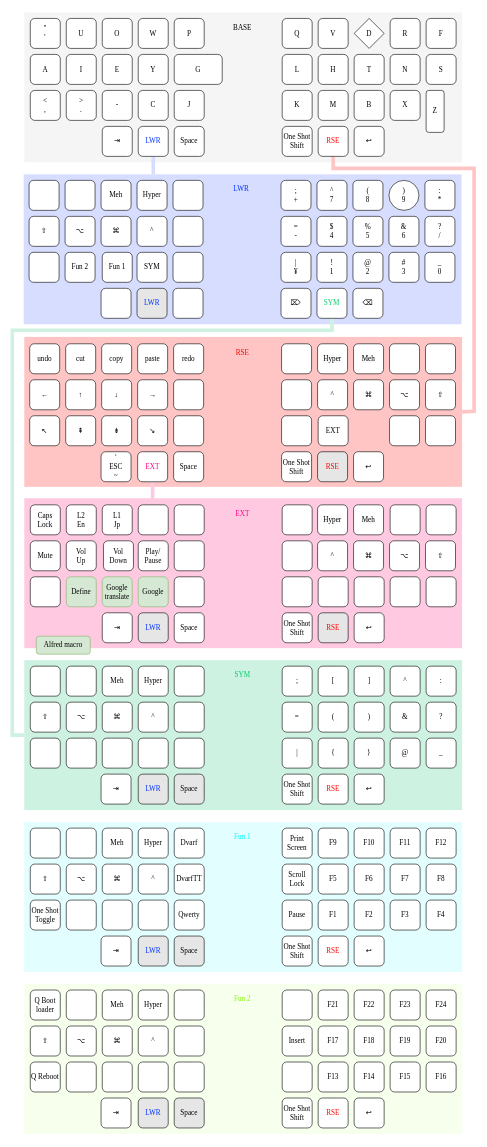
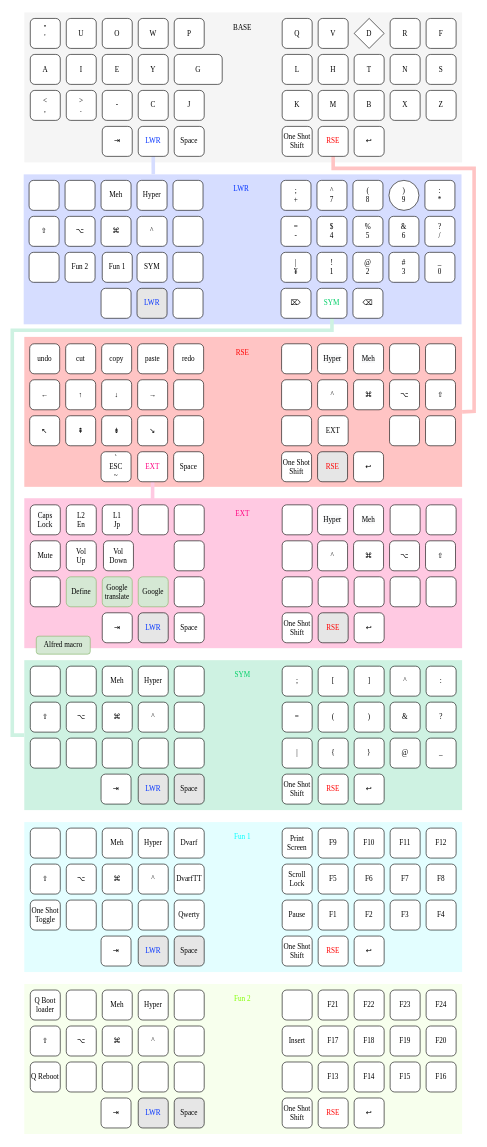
(435, 111) -> (441, 105)
(153, 556) -> none
